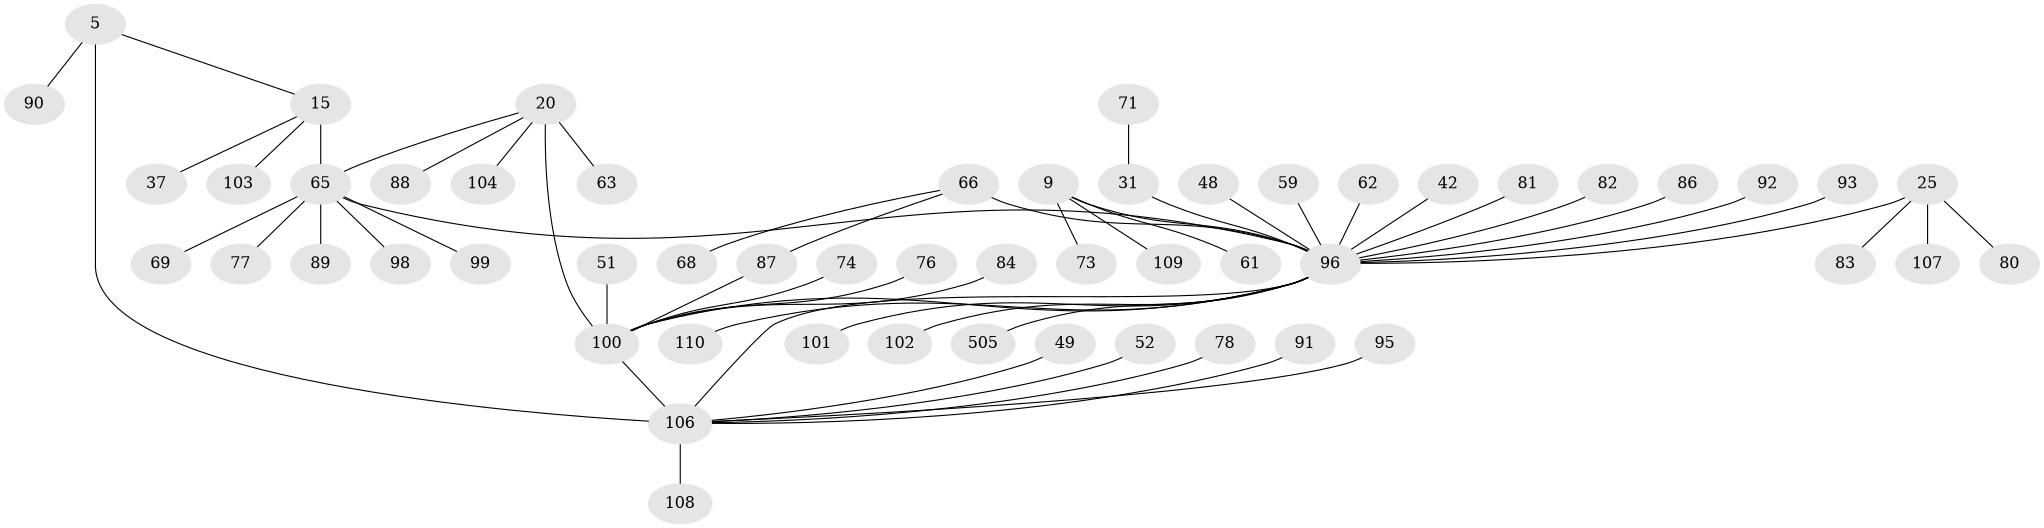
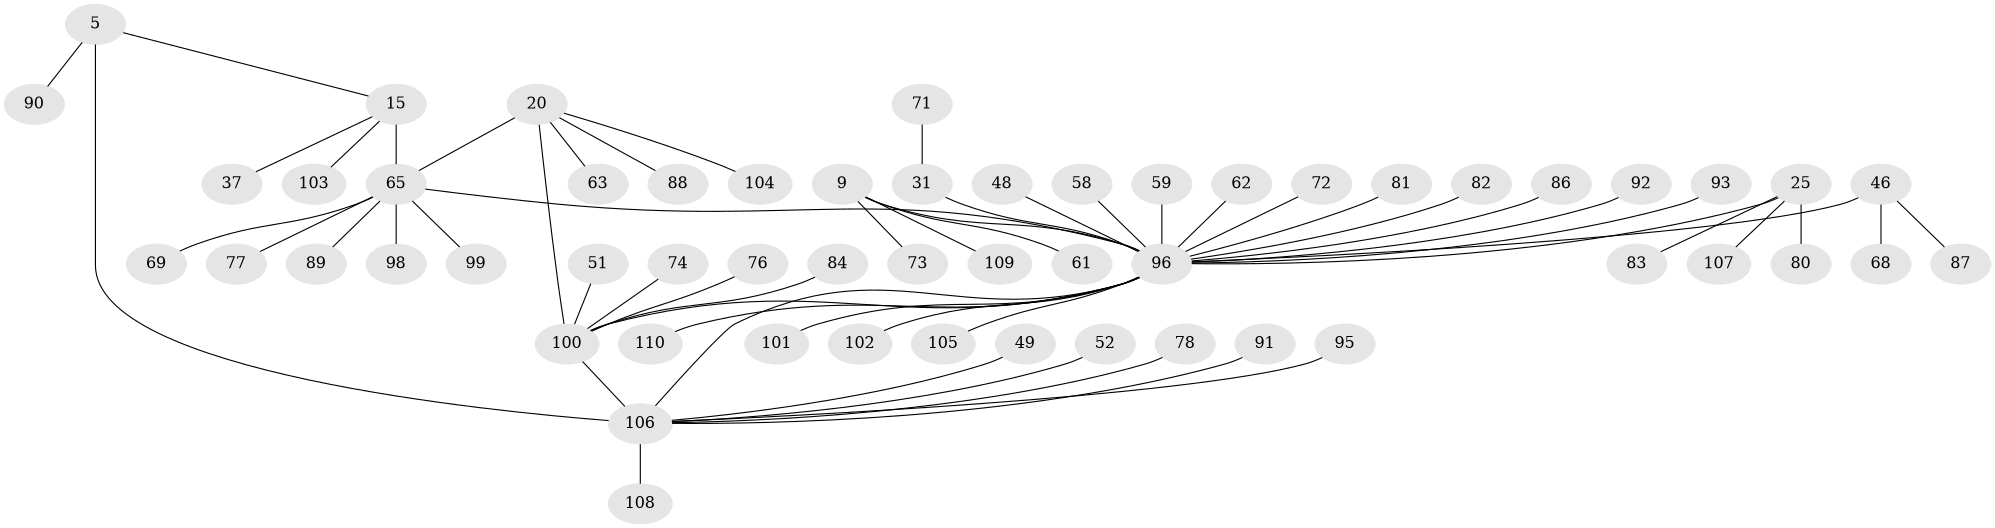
(969, 184) -> (1881, 184)
none -> (1082, 184)
(1448, 184) -> (1322, 184)
(687, 304) -> none
(983, 344) -> (943, 344)
